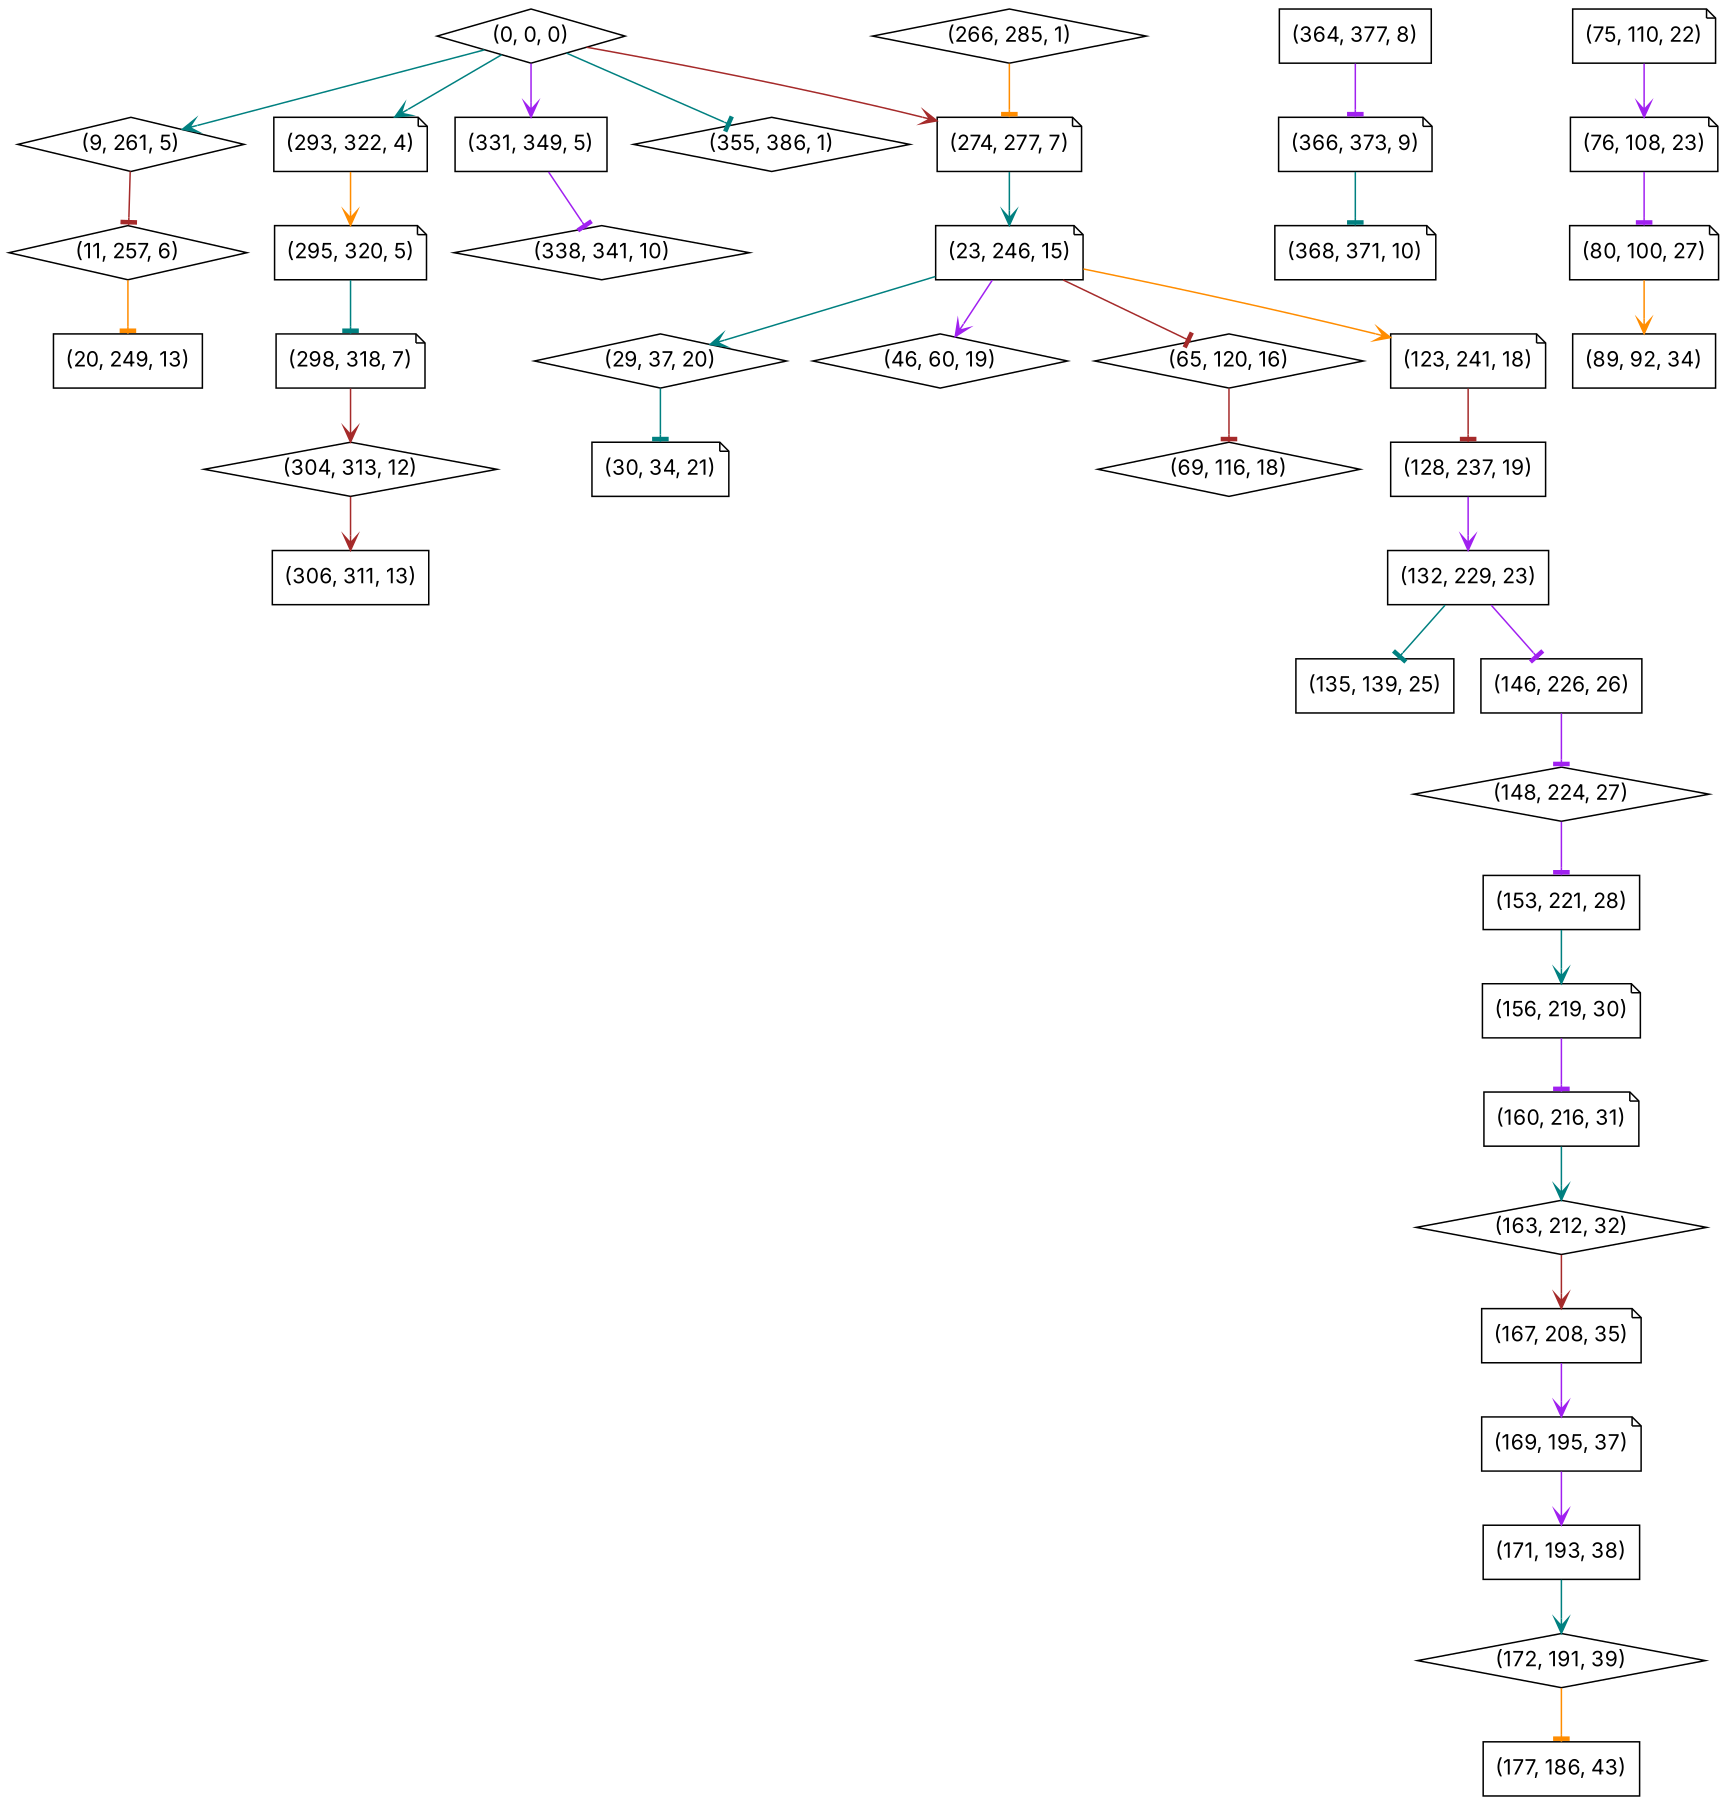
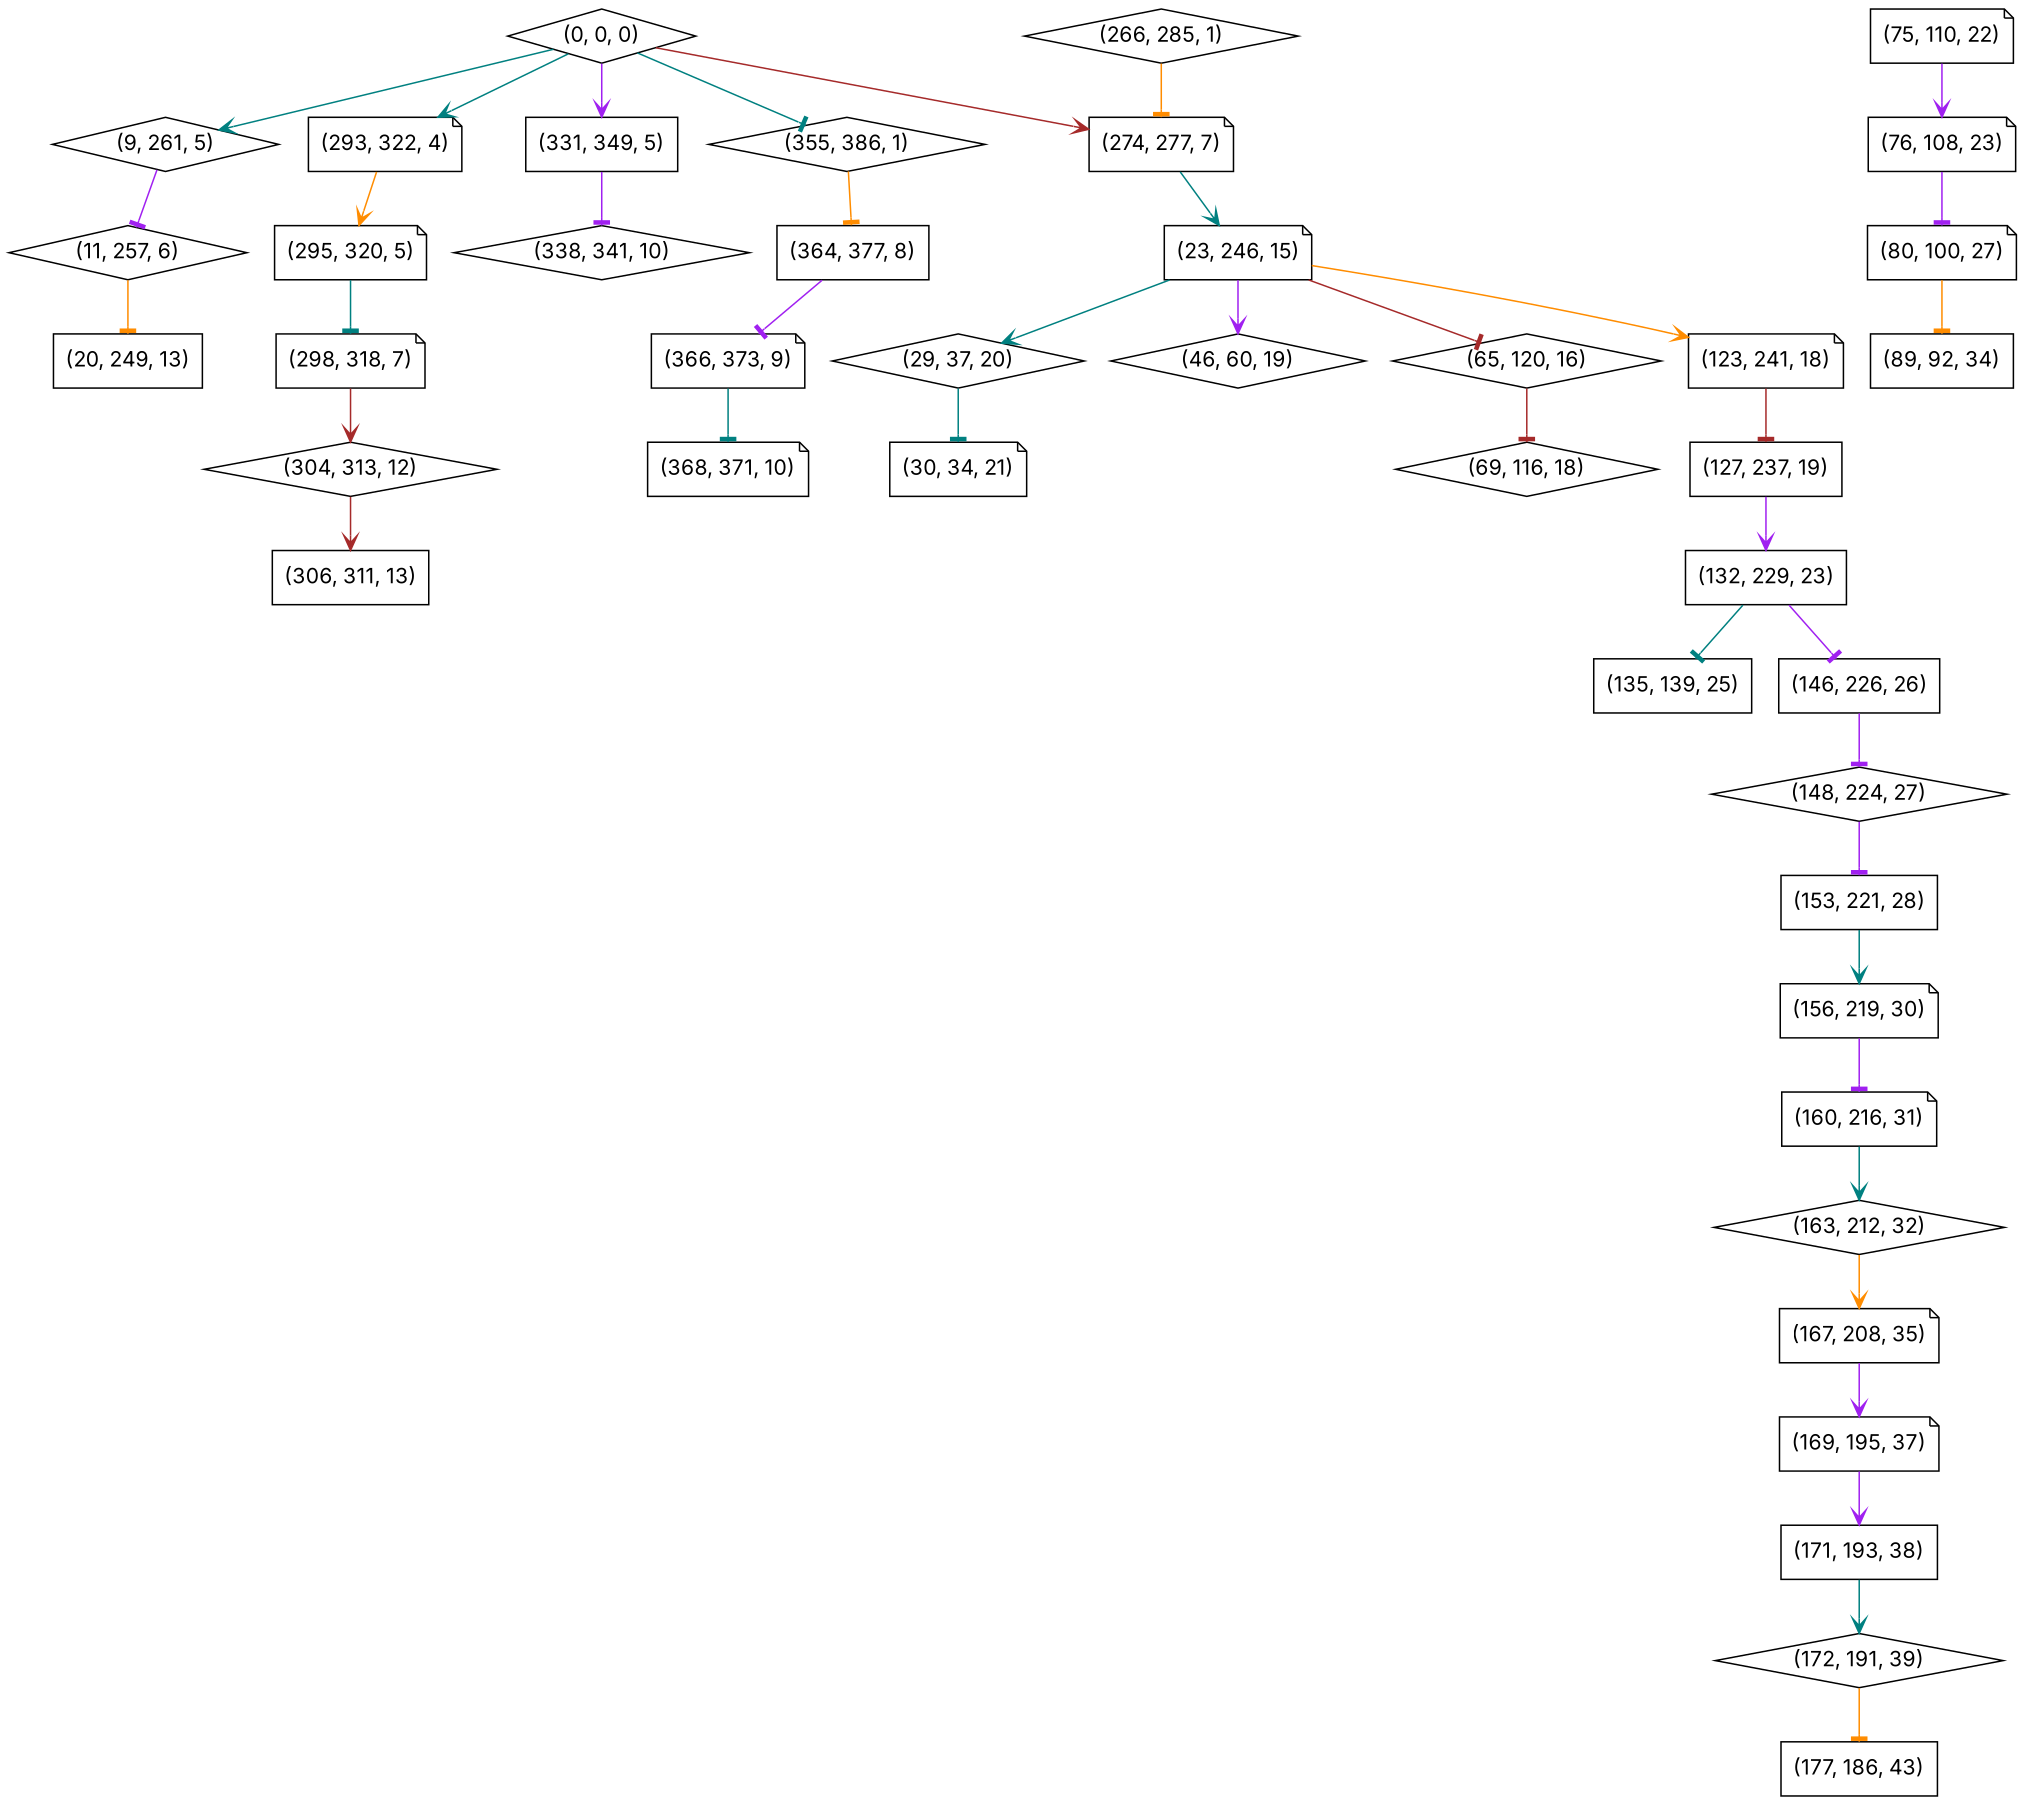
(130, 194) -> (148, 195)
none -> (850, 194)
(1644, 299) -> (1942, 303)
(1468, 469) -> (1766, 469)
(1561, 1274) -> (1859, 1274)
